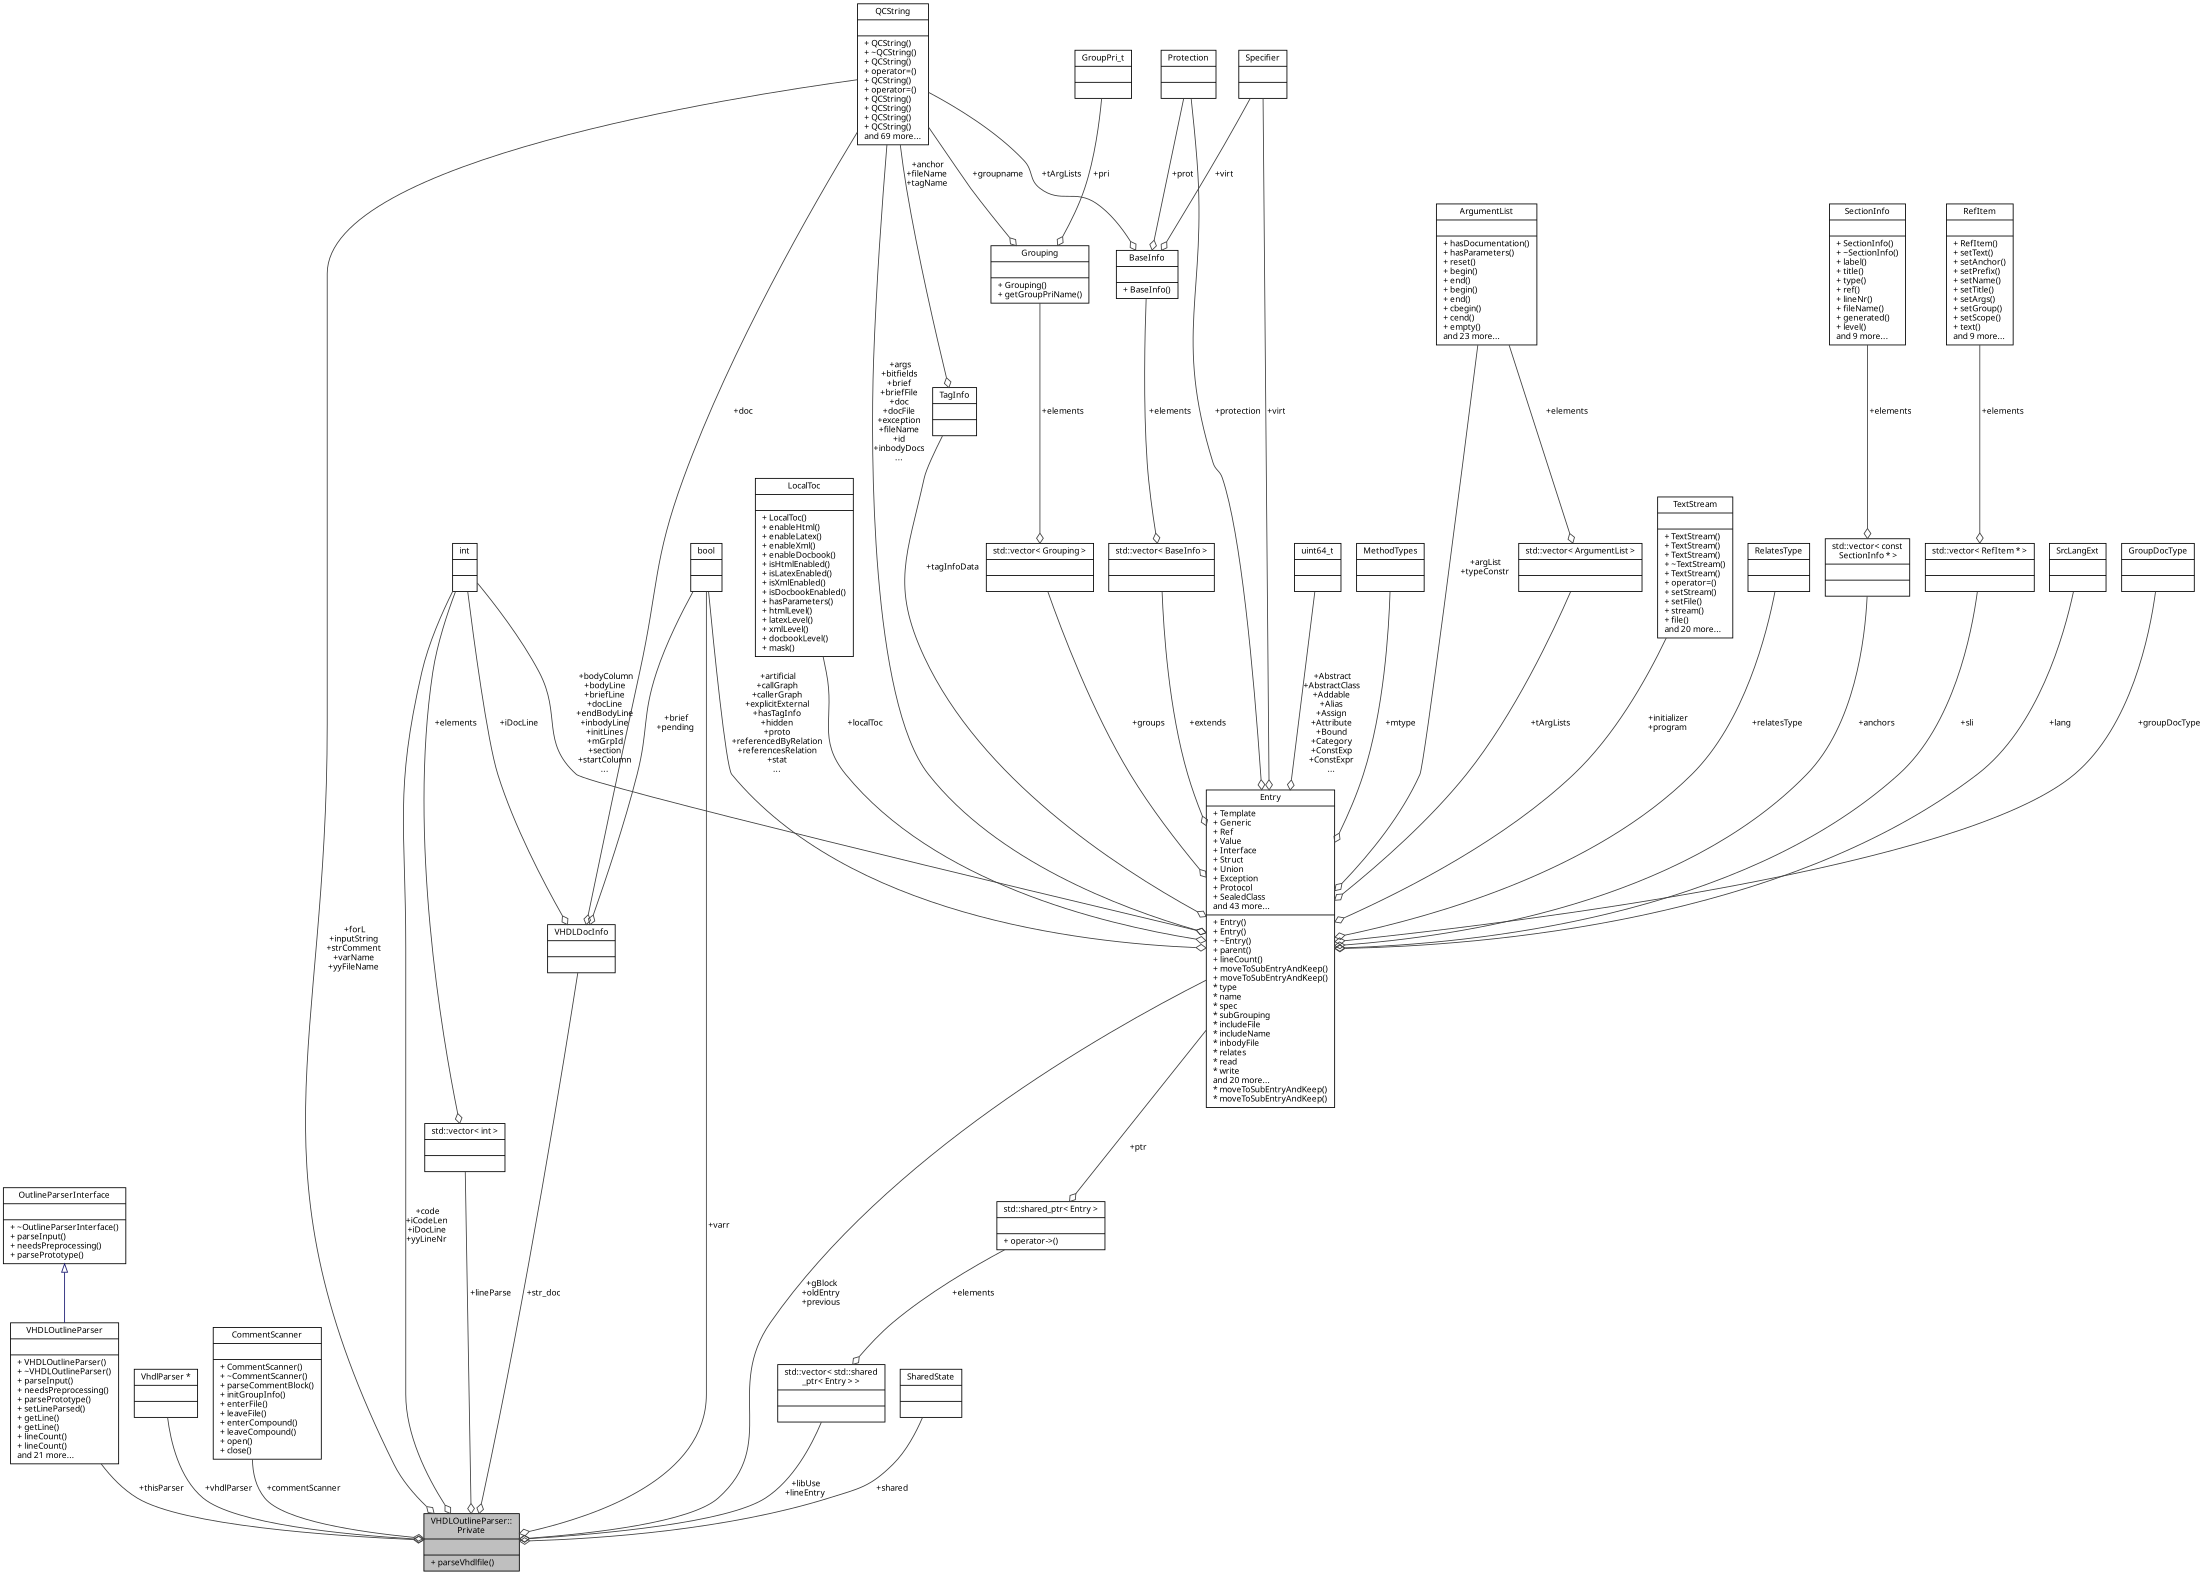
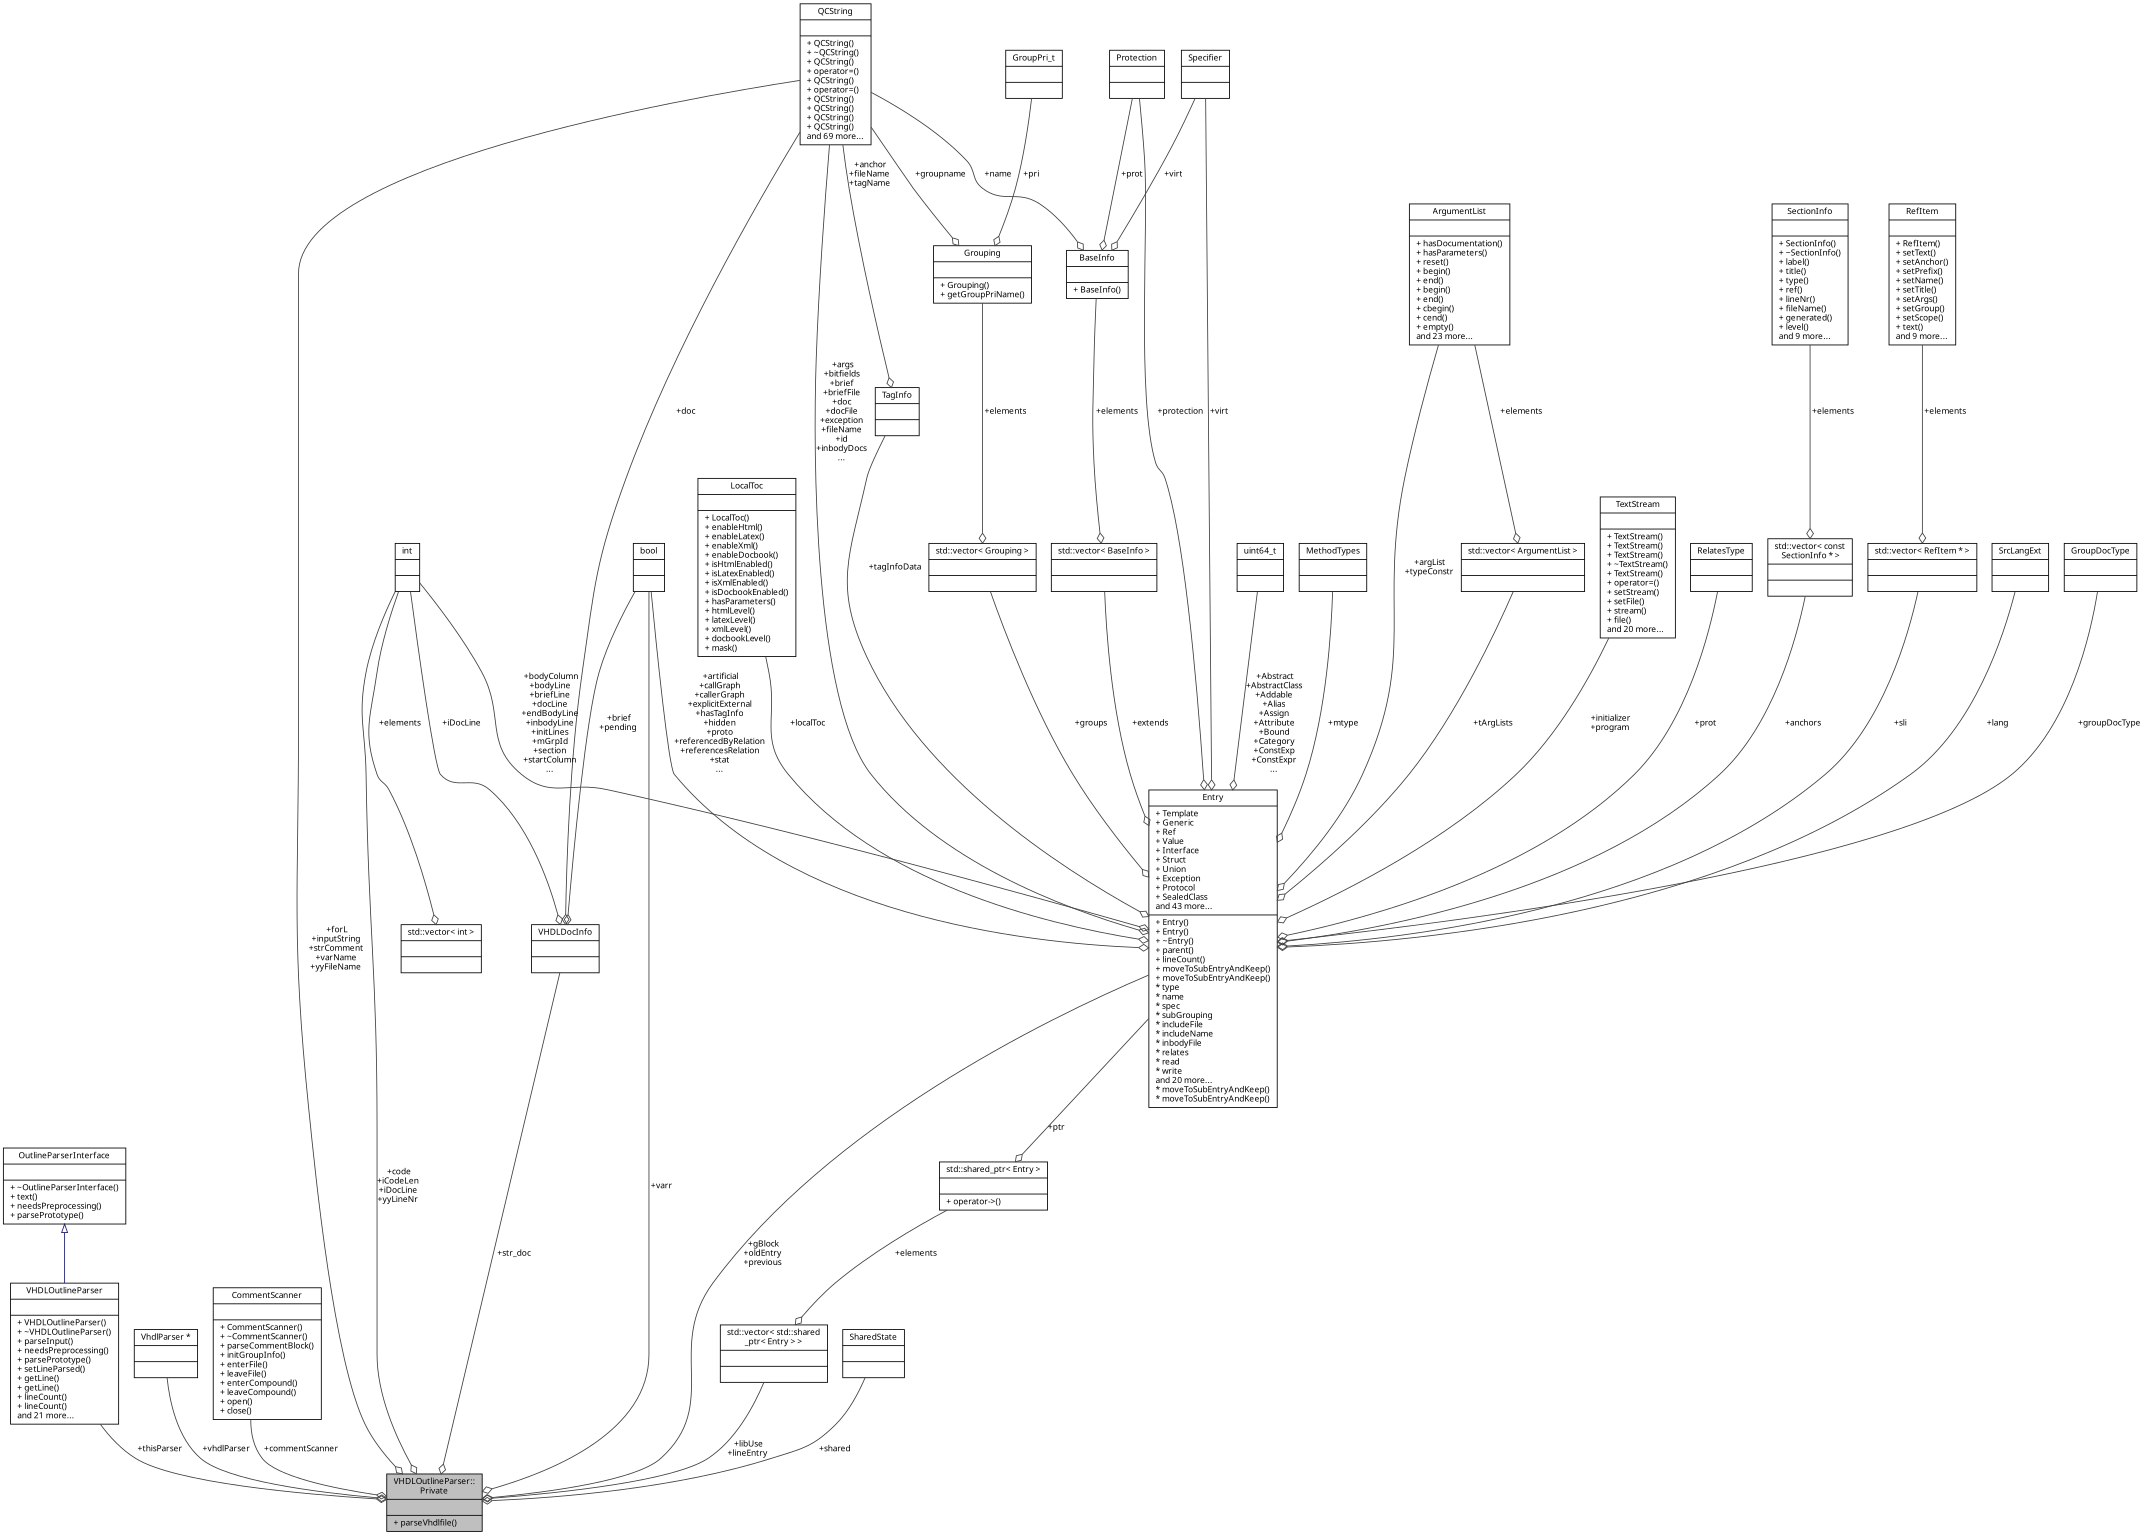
(1061, 174) -> (997, 174)
(1777, 723) -> (1705, 723)
(38, 1237) -> (24, 1197)
(468, 1338) -> none
